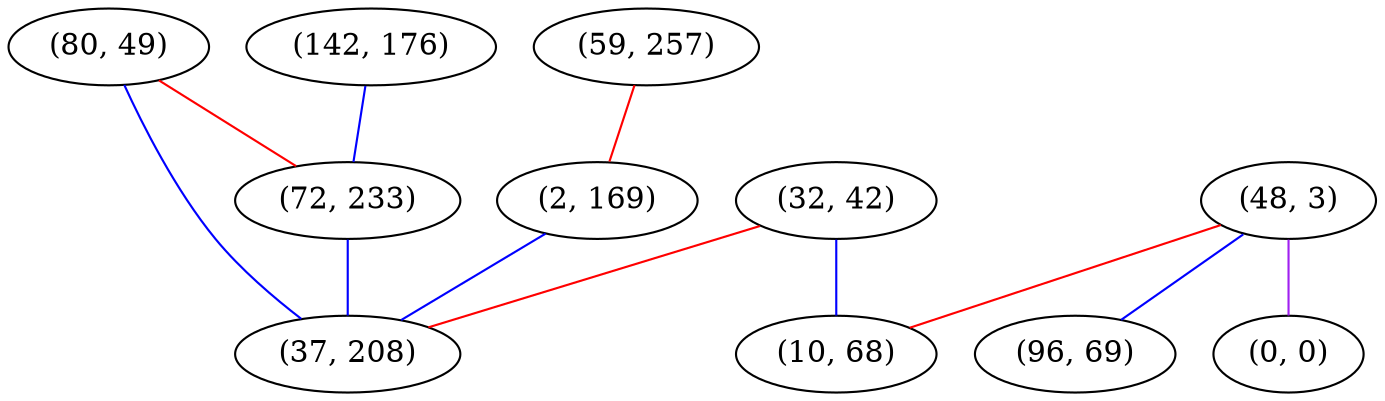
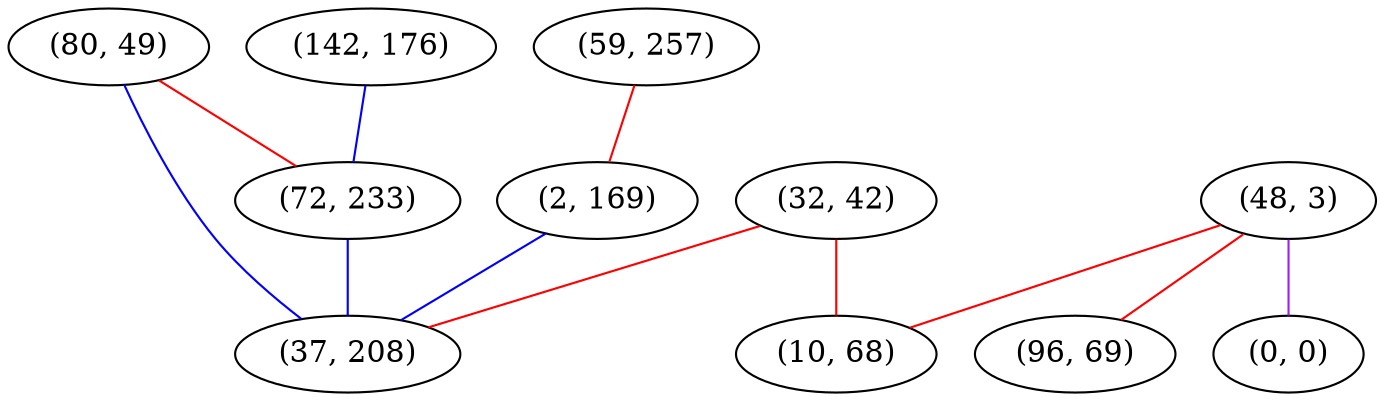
(1182, 277) -> (1182, 277)
(836, 278) -> (836, 278)
